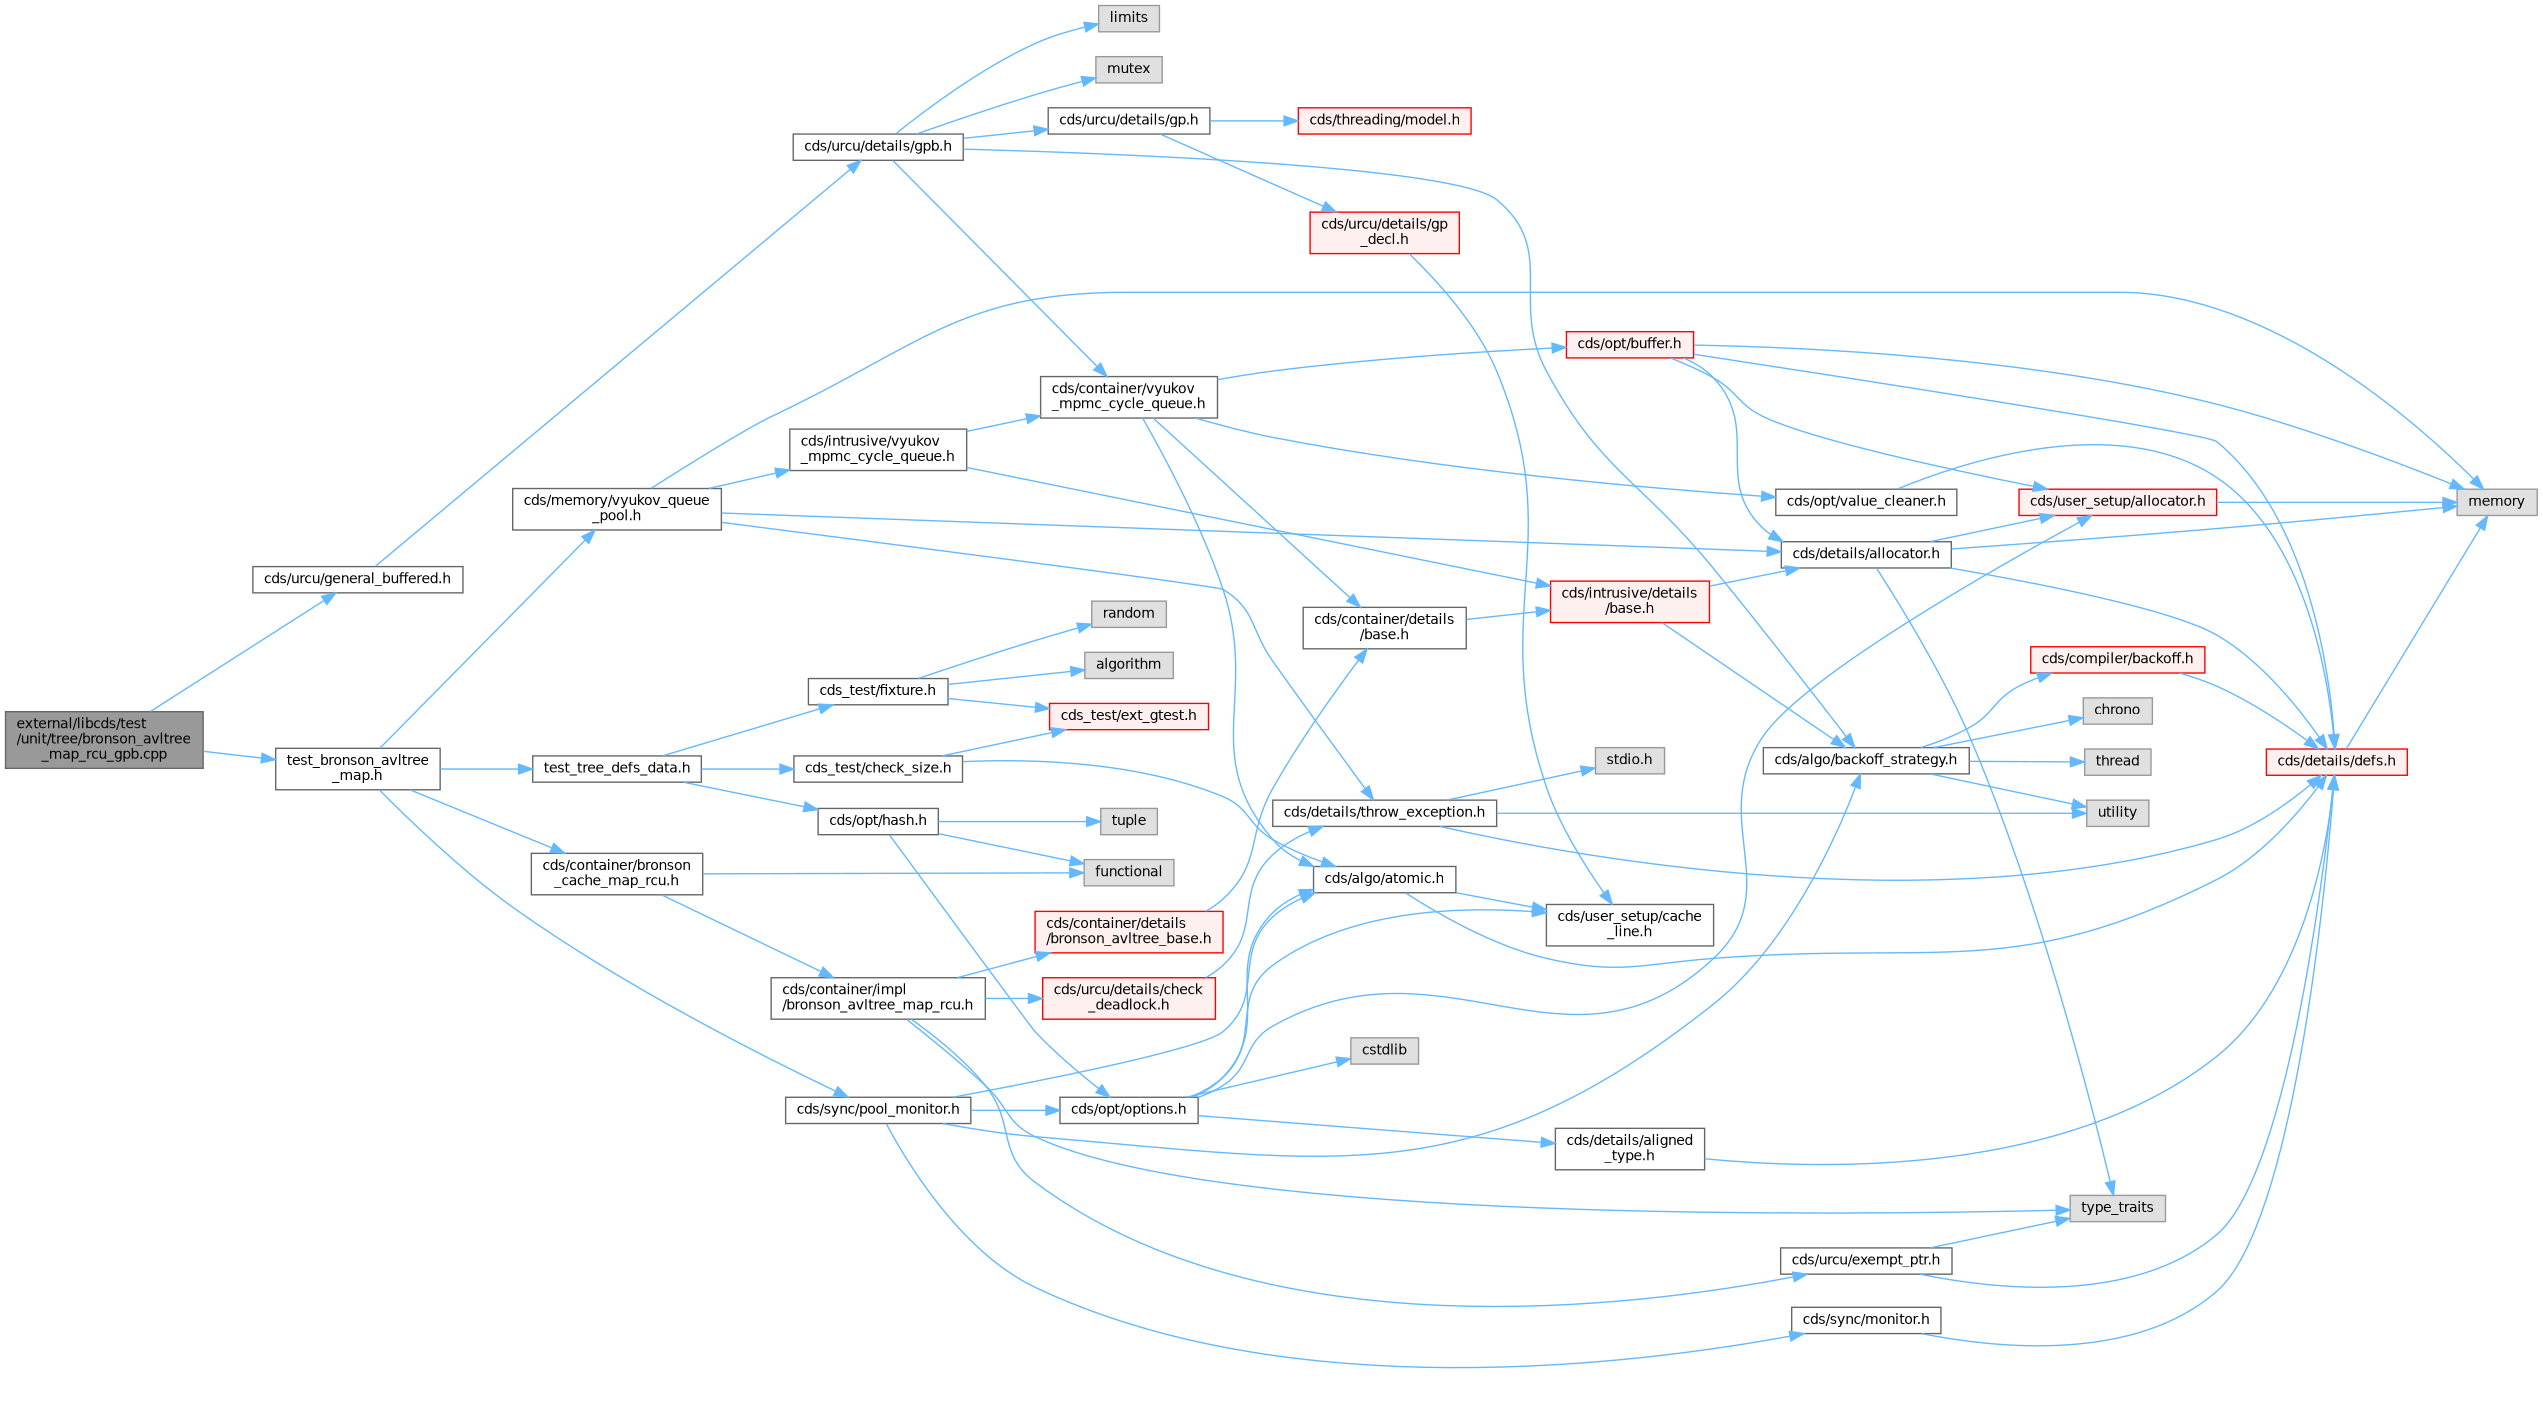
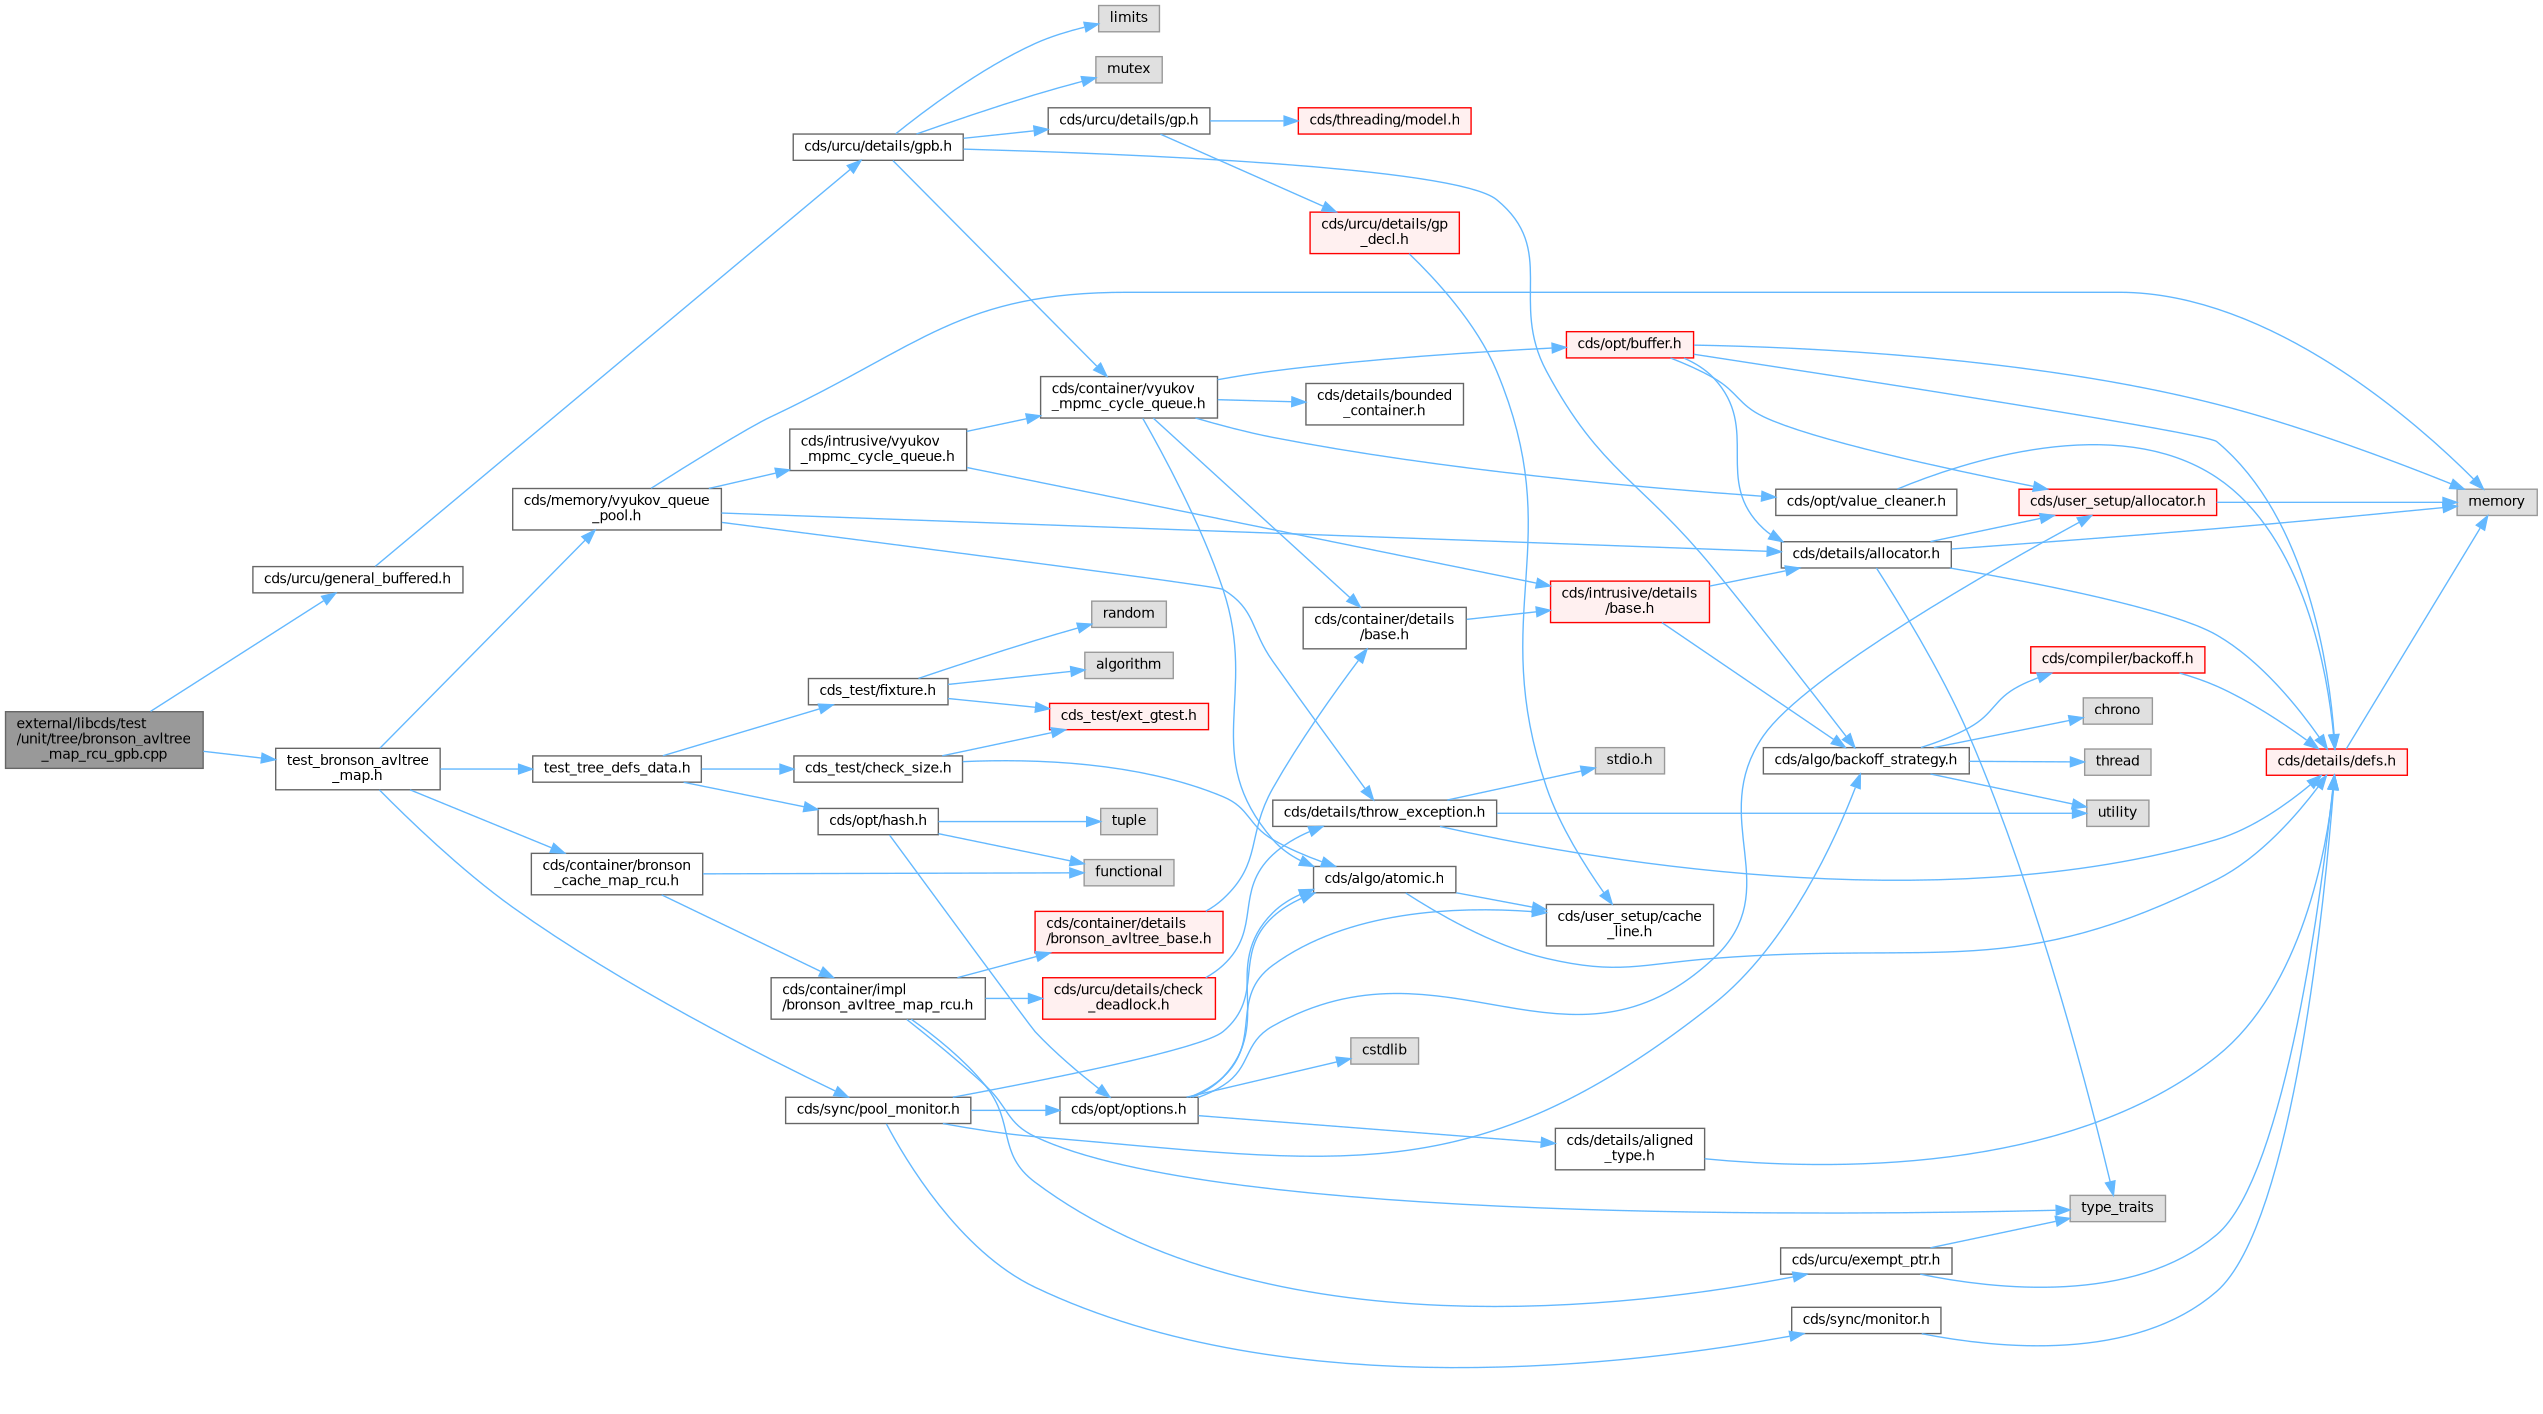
none -> (1385, 404)
